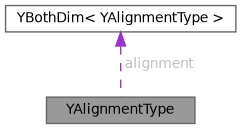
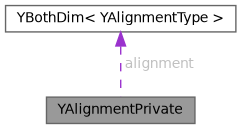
(121, 110) -> (121, 110)
